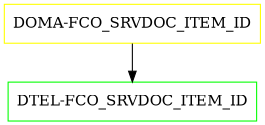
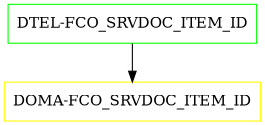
(132, 57) -> (132, 57)
